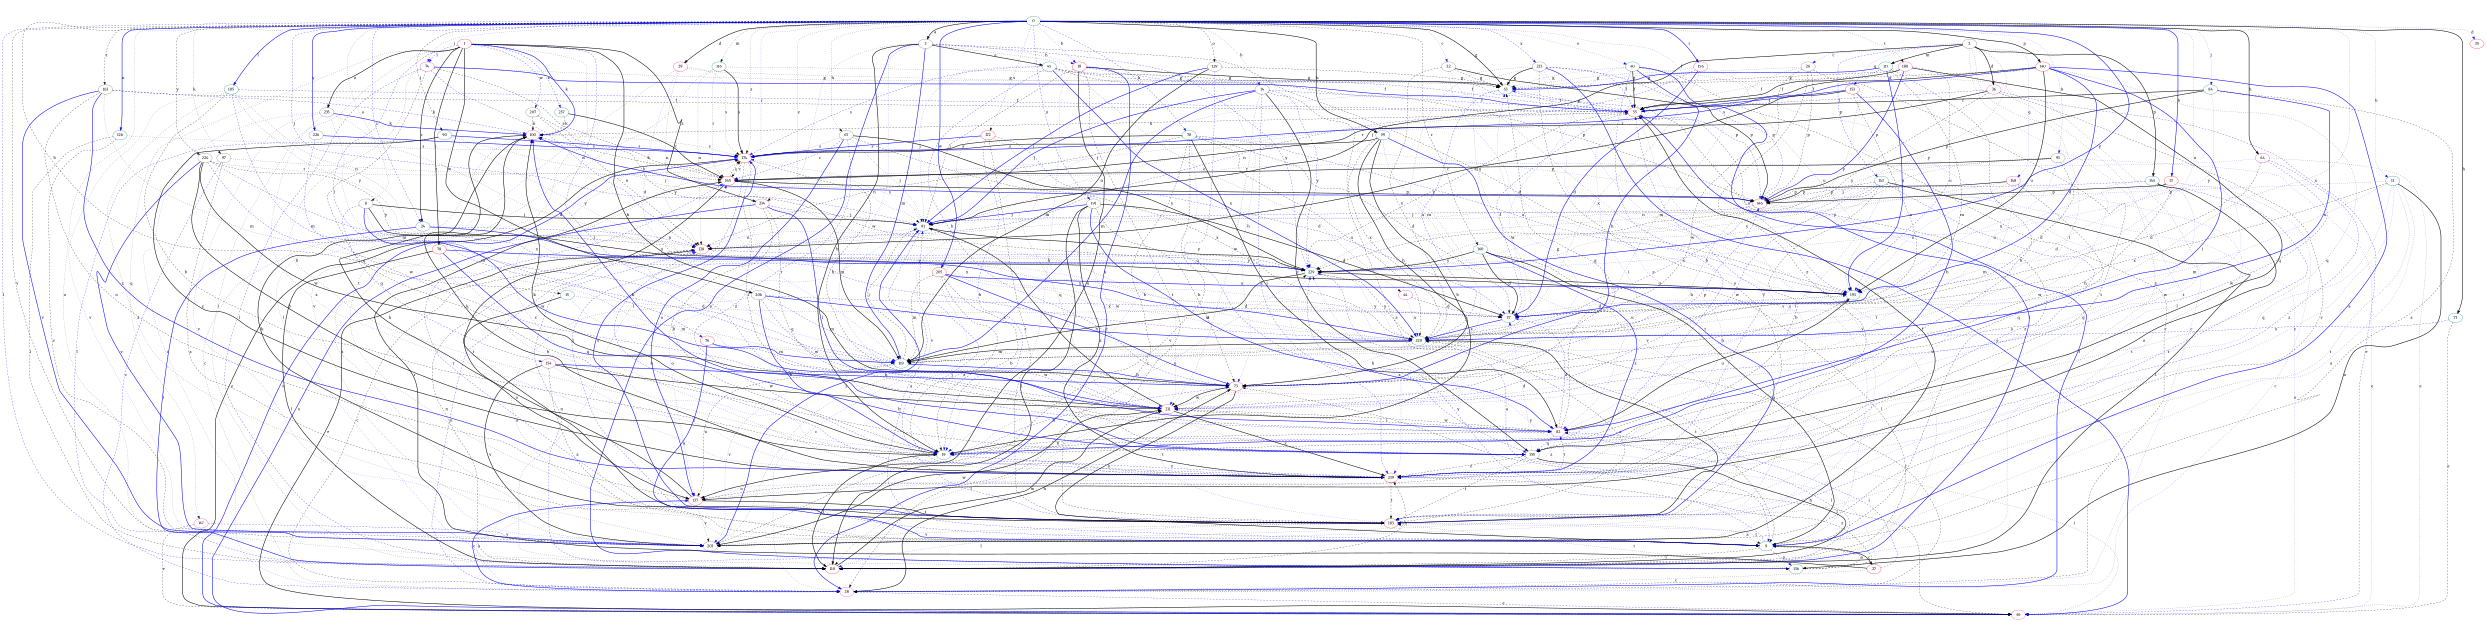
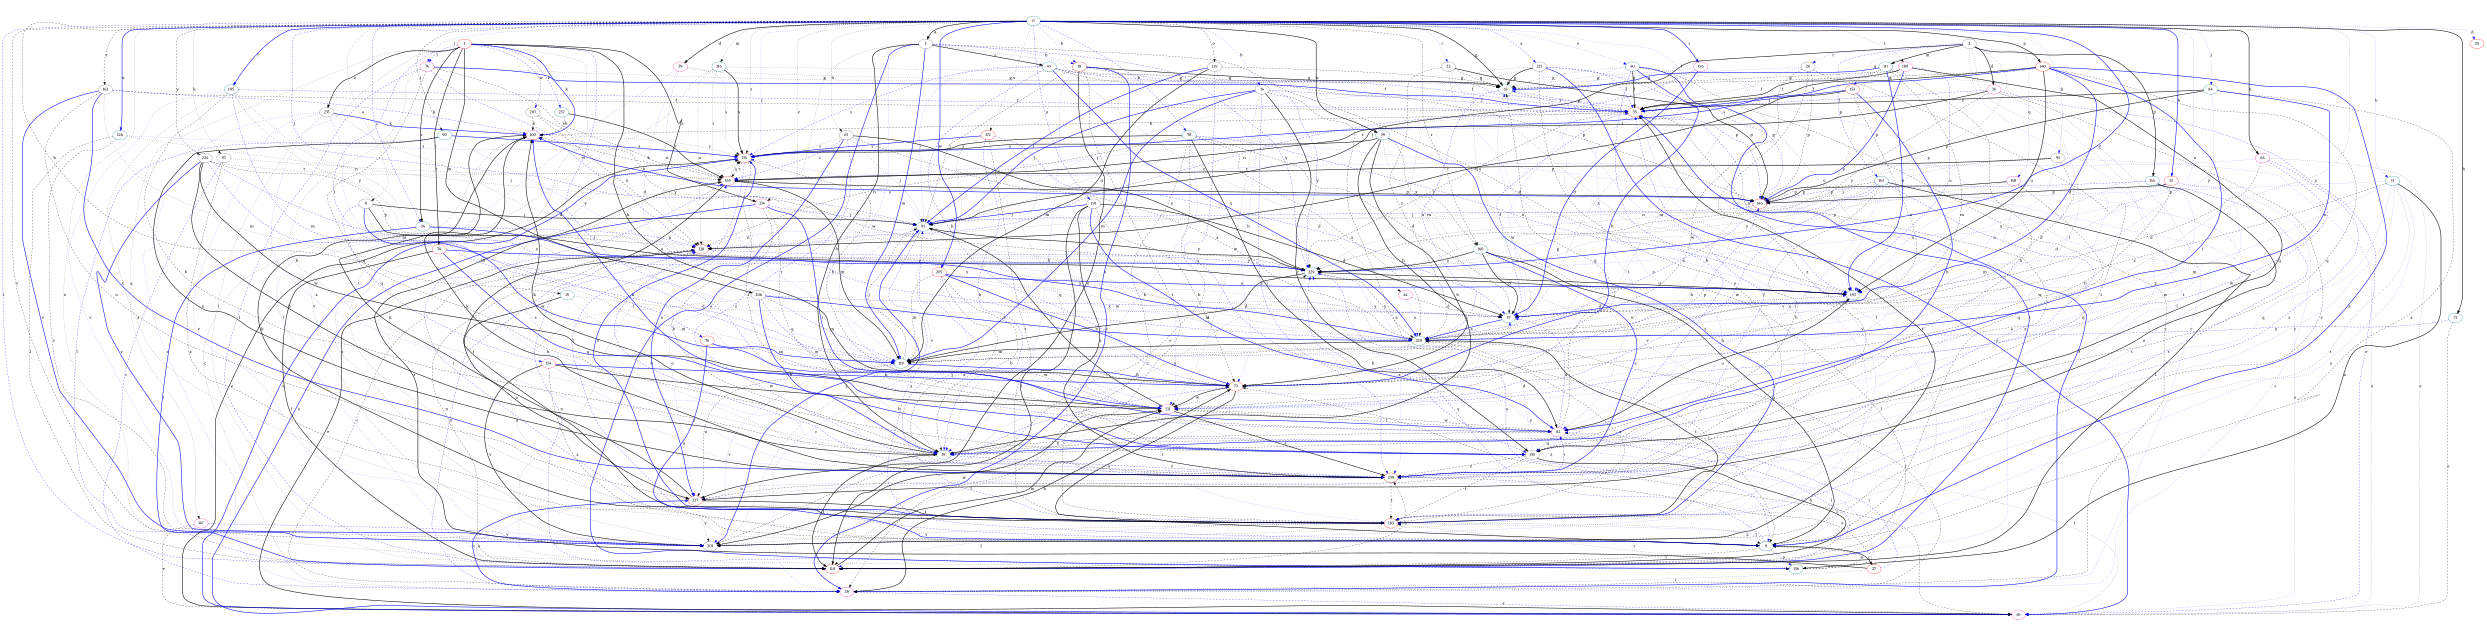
(316, 135) -> none
(697, 188) -> (521, 186)
(1374, 245) -> (1426, 197)
(2152, 344) -> (2152, 344)
